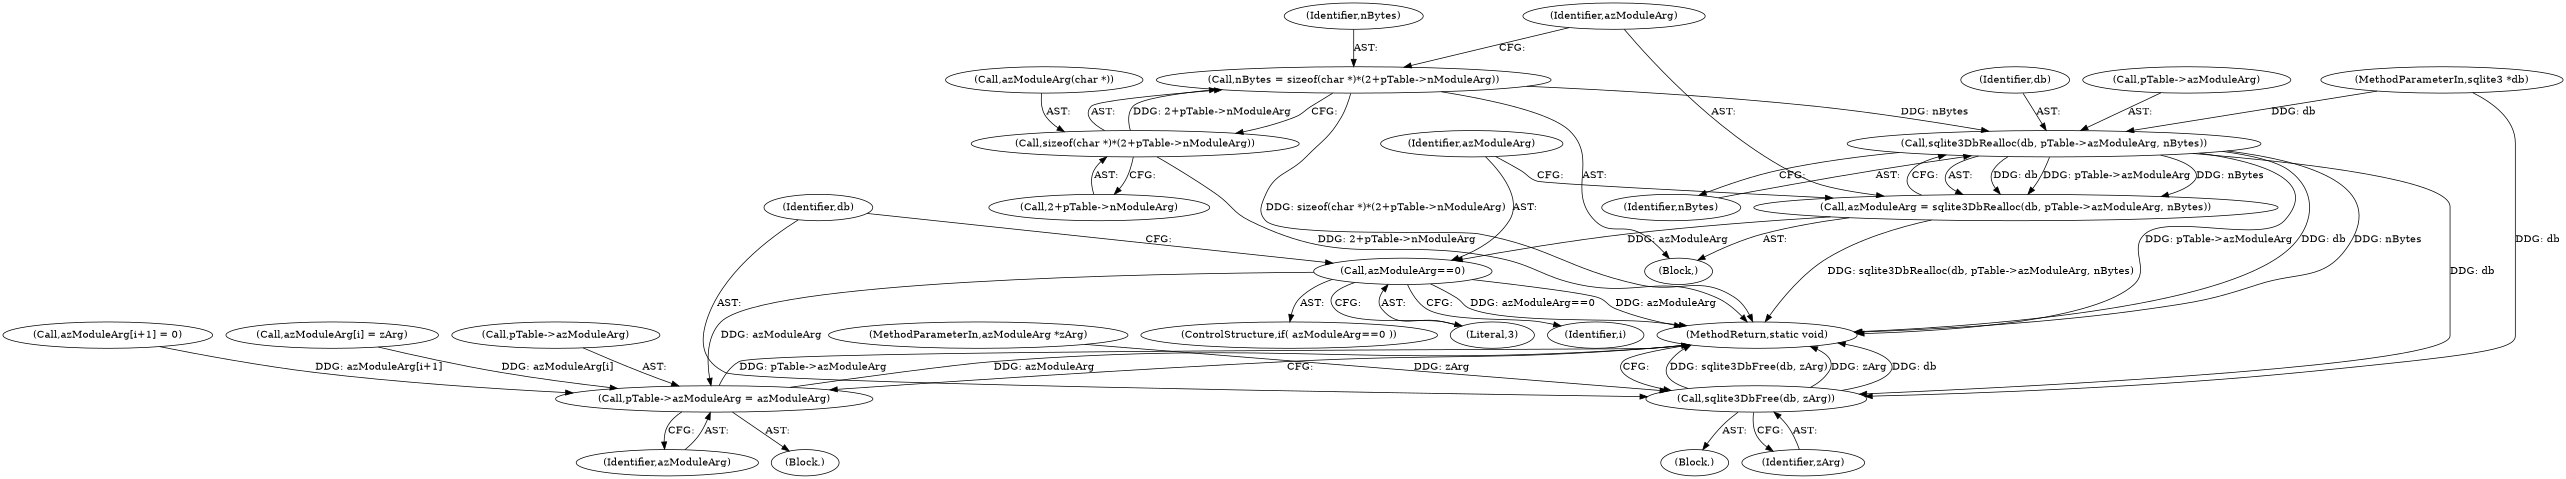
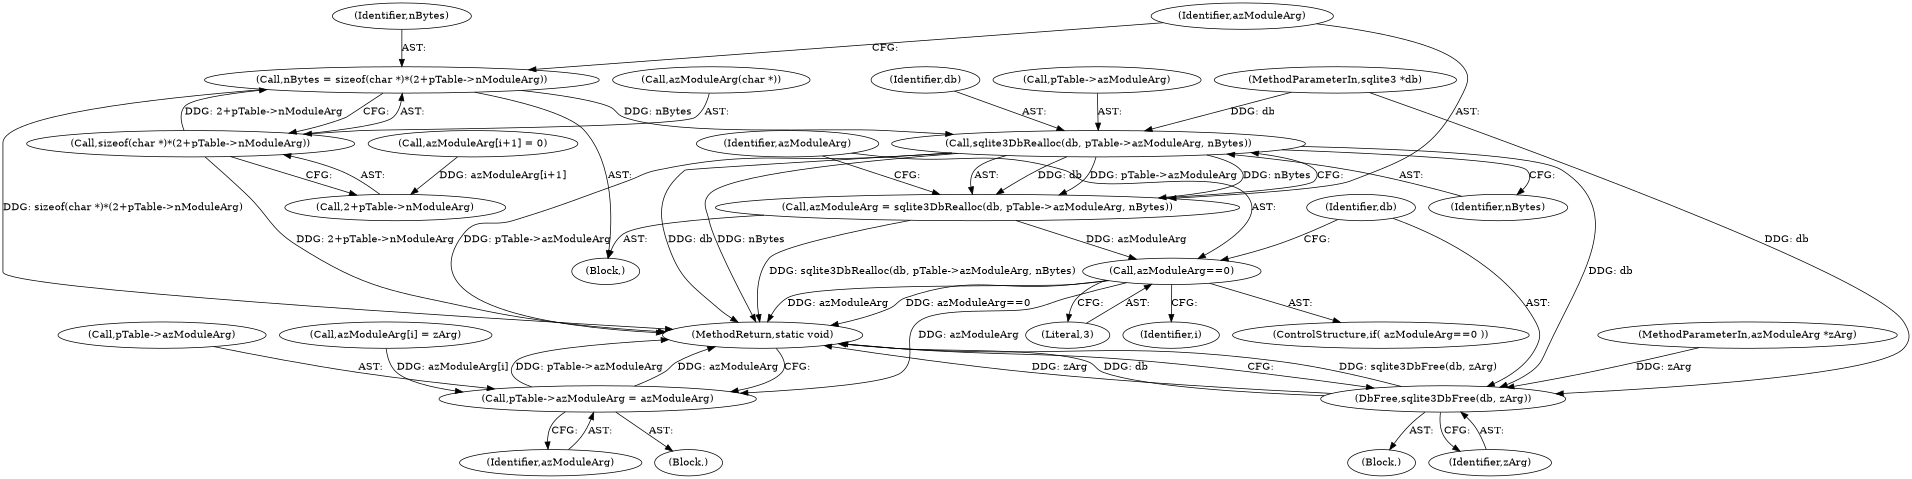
(362, 378) -> (437, 173)
(1756, 399) -> (1443, 399)
